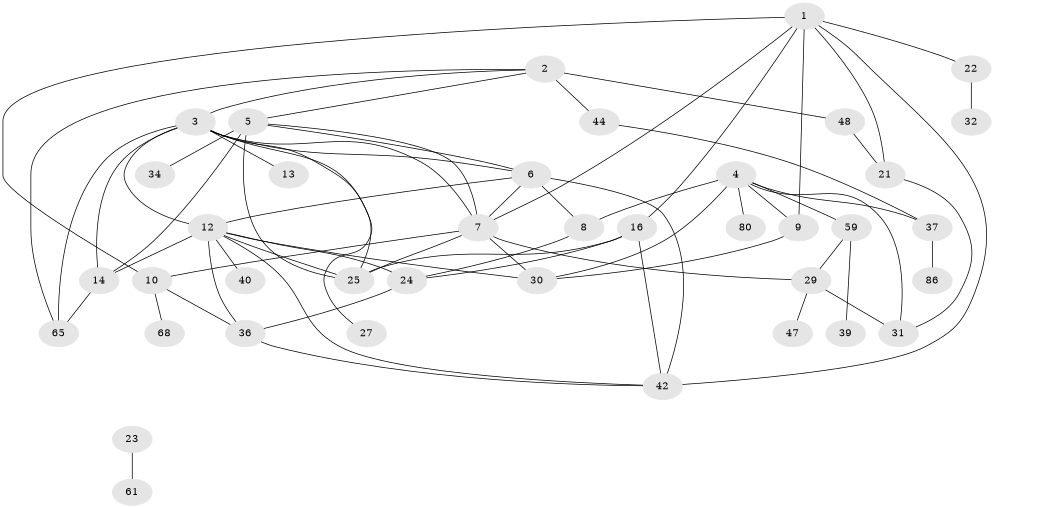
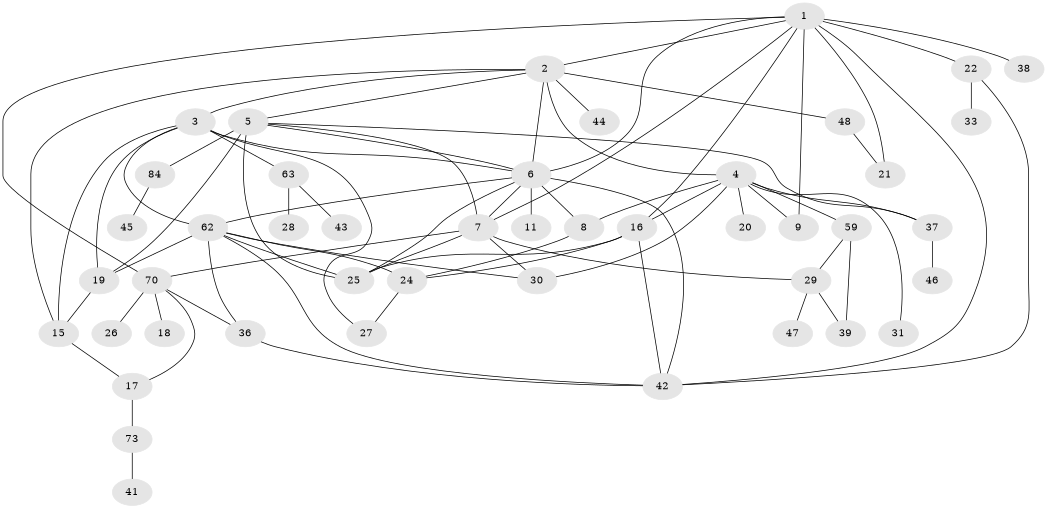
none -> (664, 45)
none -> (1024, 69)
none -> (647, 71)
none -> (538, 122)
(971, 122) -> (971, 122)
(346, 142) -> none
(773, 157) -> (602, 140)
none -> (618, 160)
(325, 167) -> (440, 224)
(155, 175) -> (155, 175)
(289, 175) -> (289, 175)
none -> (687, 201)
none -> (127, 228)
(208, 228) -> (208, 228)
none -> (289, 228)
none -> (342, 228)
none -> (531, 228)
(746, 228) -> (746, 228)
(972, 249) -> none
(671, 264) -> none
(99, 281) -> (99, 281)
(152, 281) -> (152, 281)
(245, 281) -> none
(932, 281) -> (932, 281)
(855, 307) -> (828, 307)
(328, 311) -> (387, 307)
(59, 334) -> (59, 334)
none -> (112, 334)
(165, 334) -> (165, 334)
none -> (989, 355)
none -> (132, 386)
(132, 439) -> (132, 439)
(132, 492) -> (132, 492)
